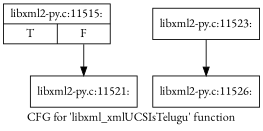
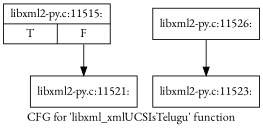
(206, 53) -> (206, 53)
